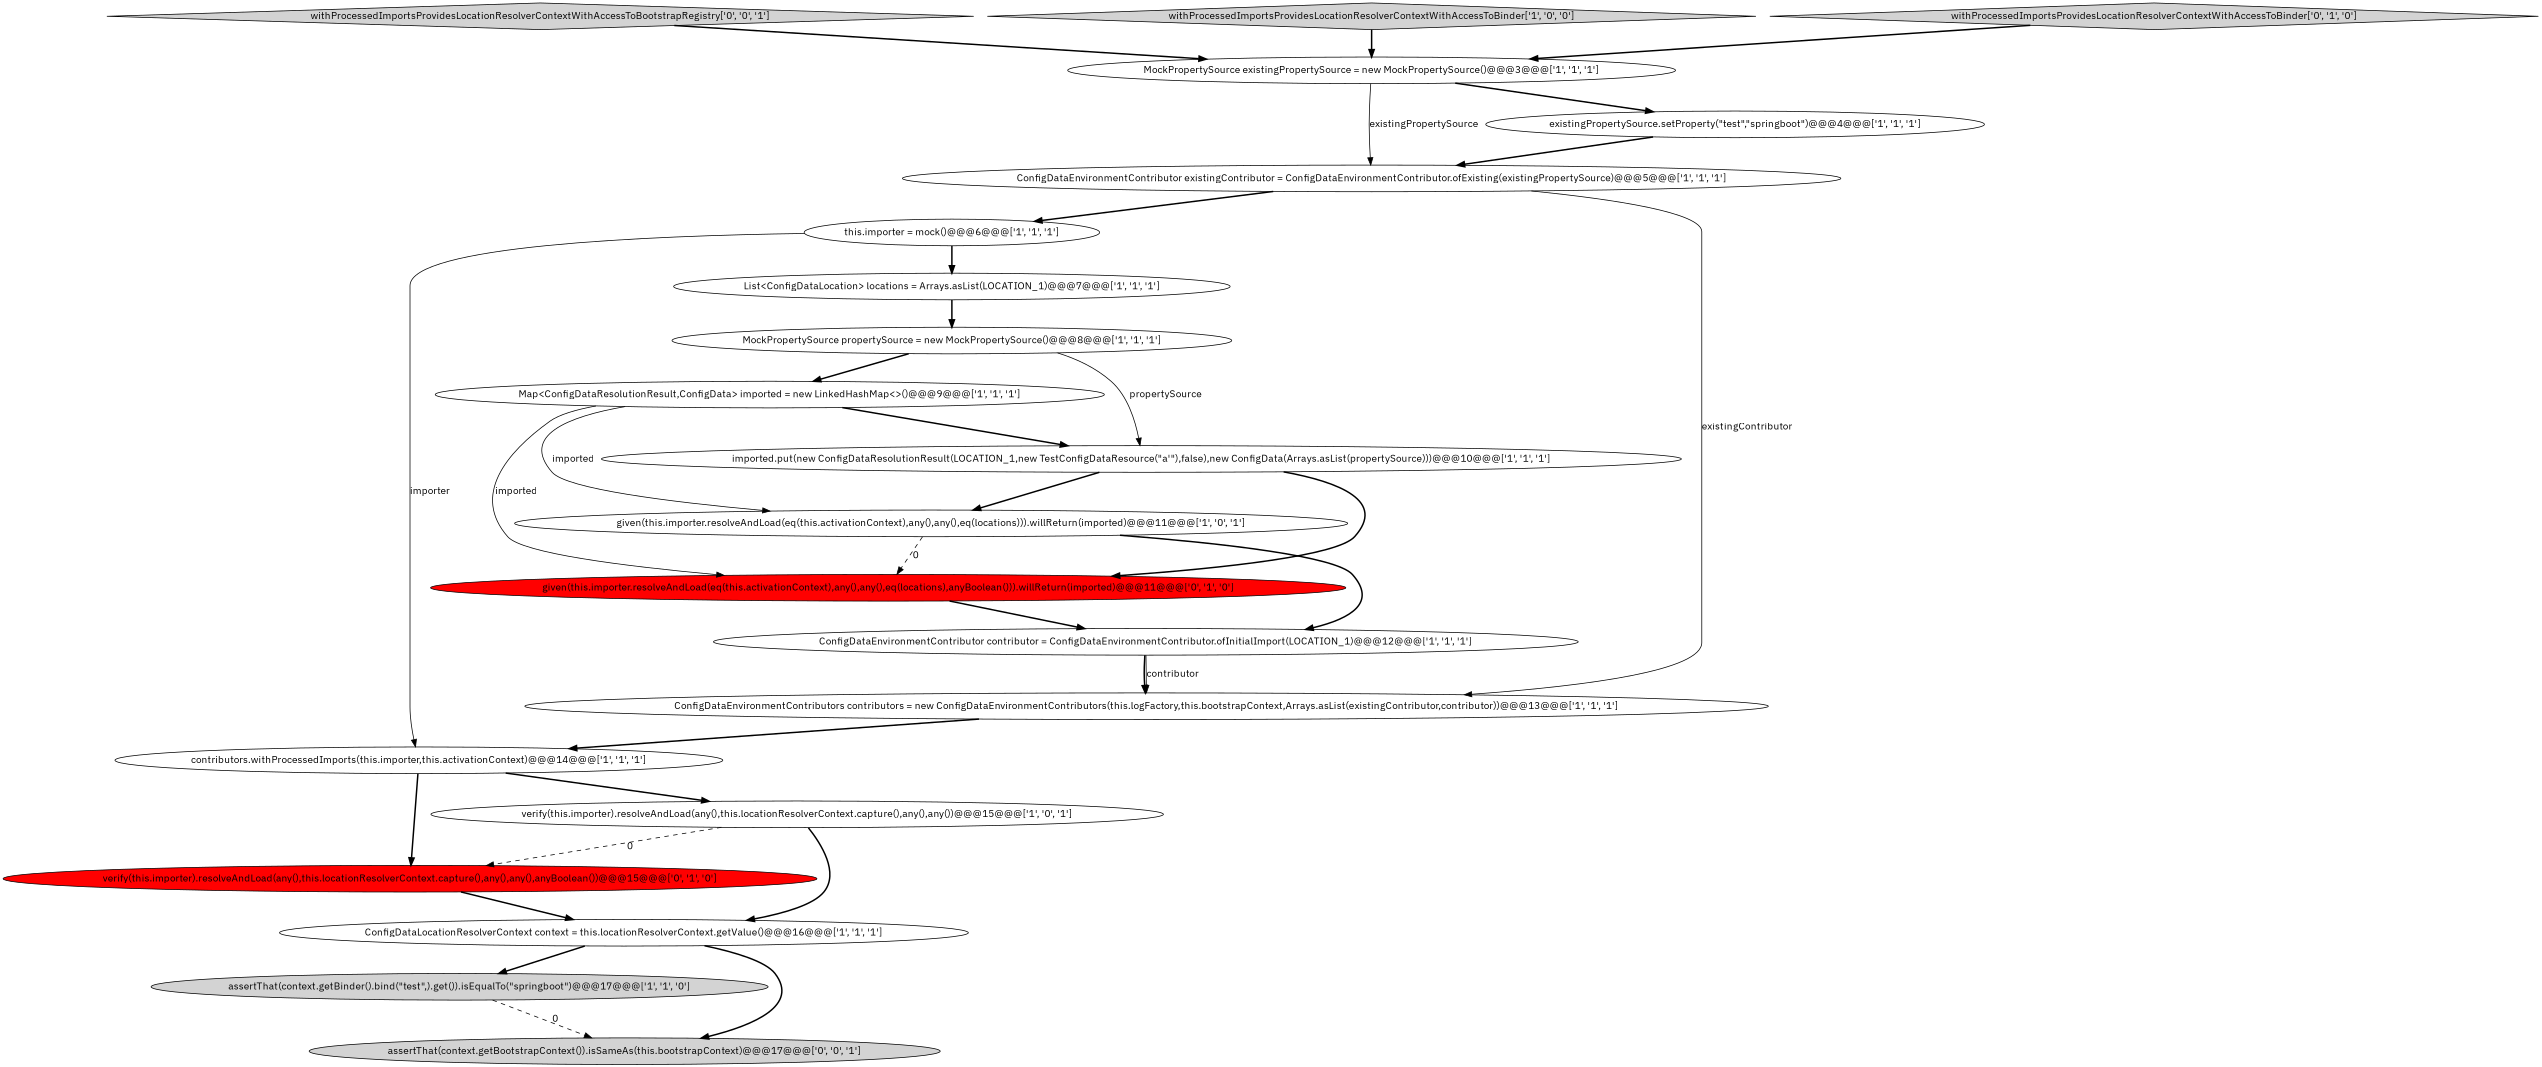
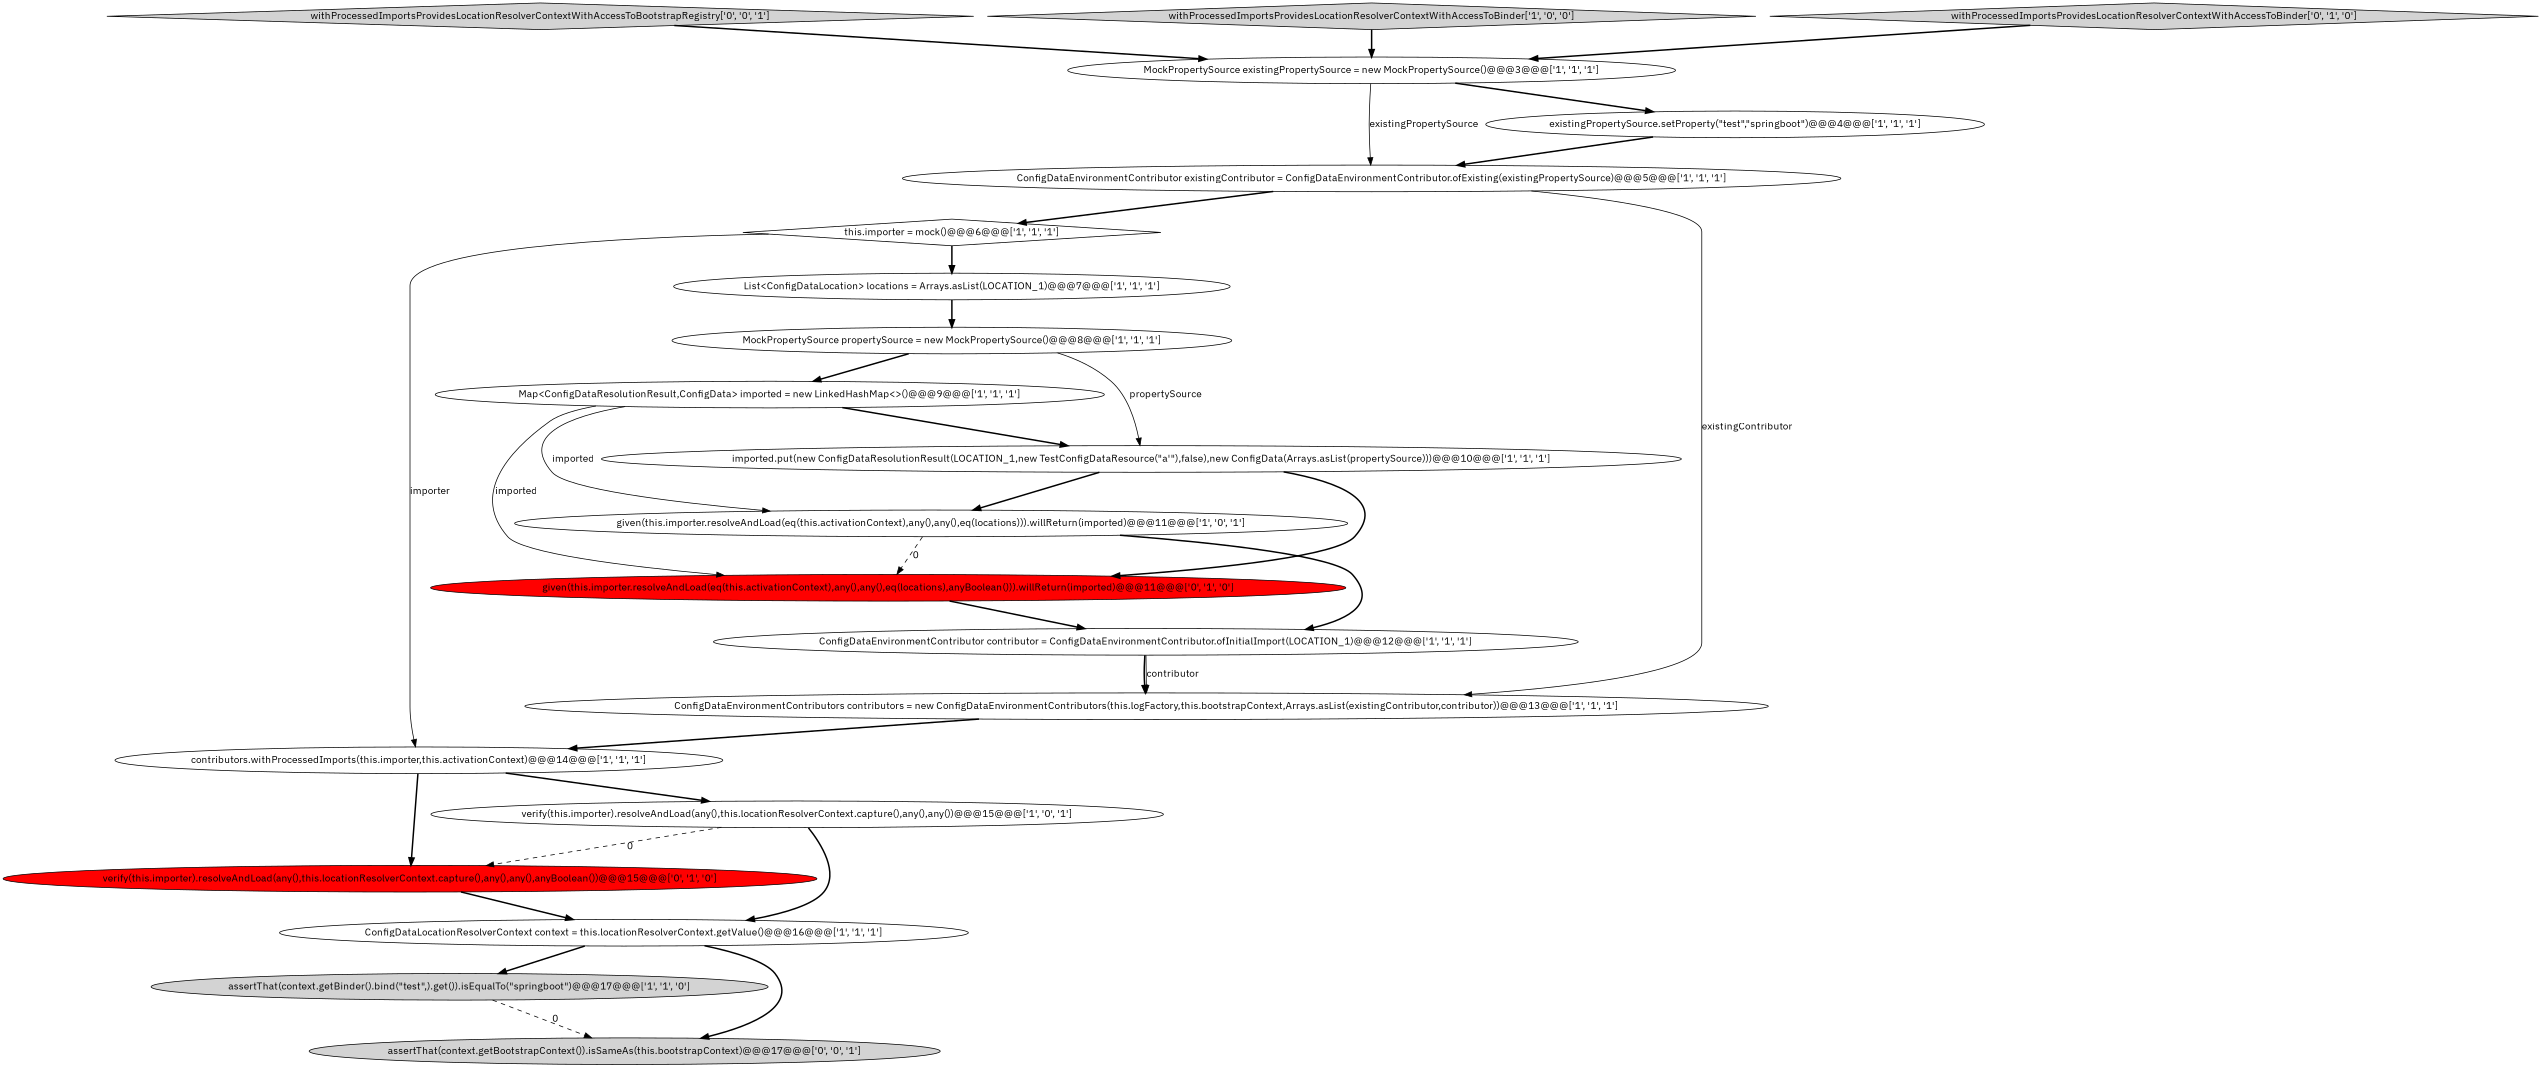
(952, 232) -> (952, 232)
